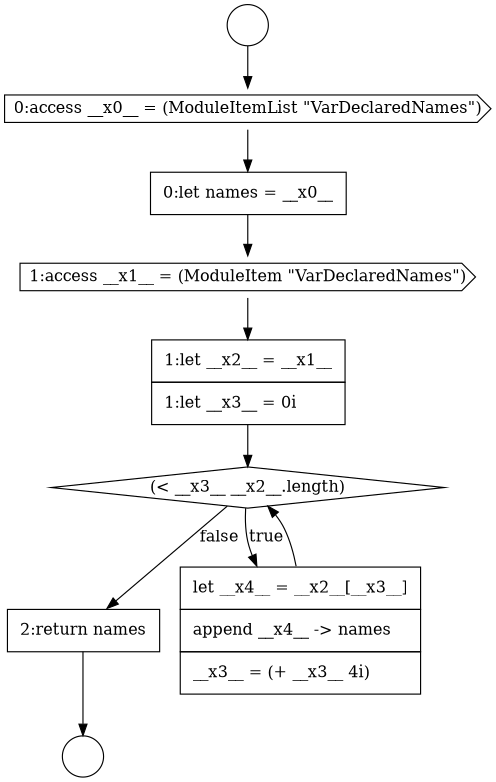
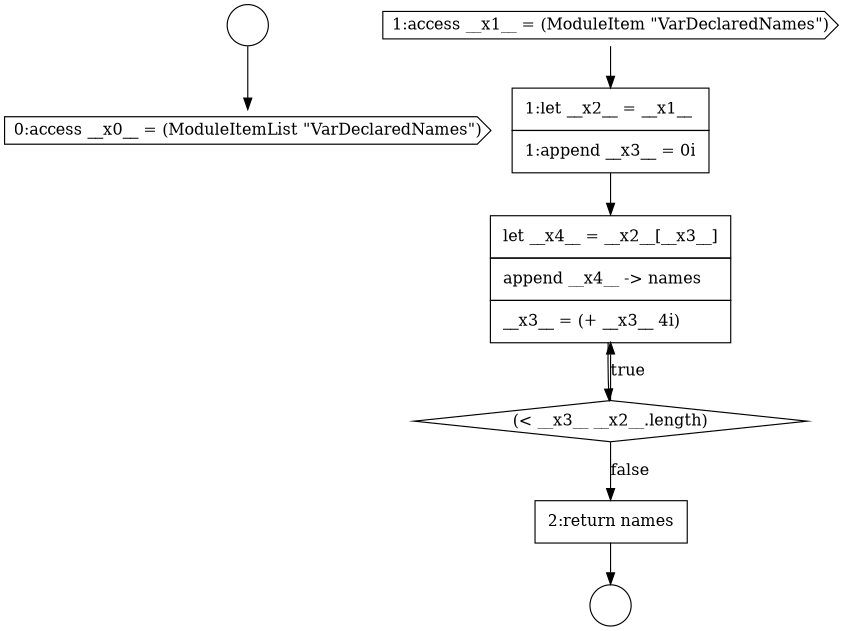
(248, 193) -> none
(231, 403) -> (611, 151)
(248, 440) -> (611, 188)
